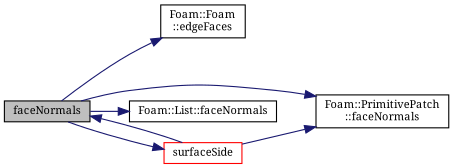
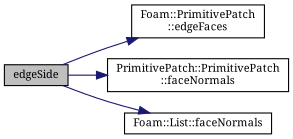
(203, 21) -> (198, 21)
(47, 111) -> (36, 75)
(382, 111) -> (198, 75)
(203, 153) -> none
